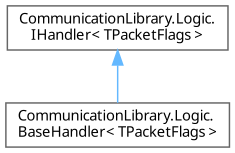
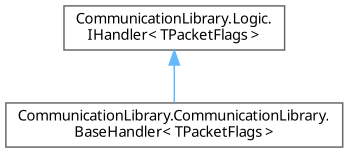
(118, 125) -> (174, 125)
